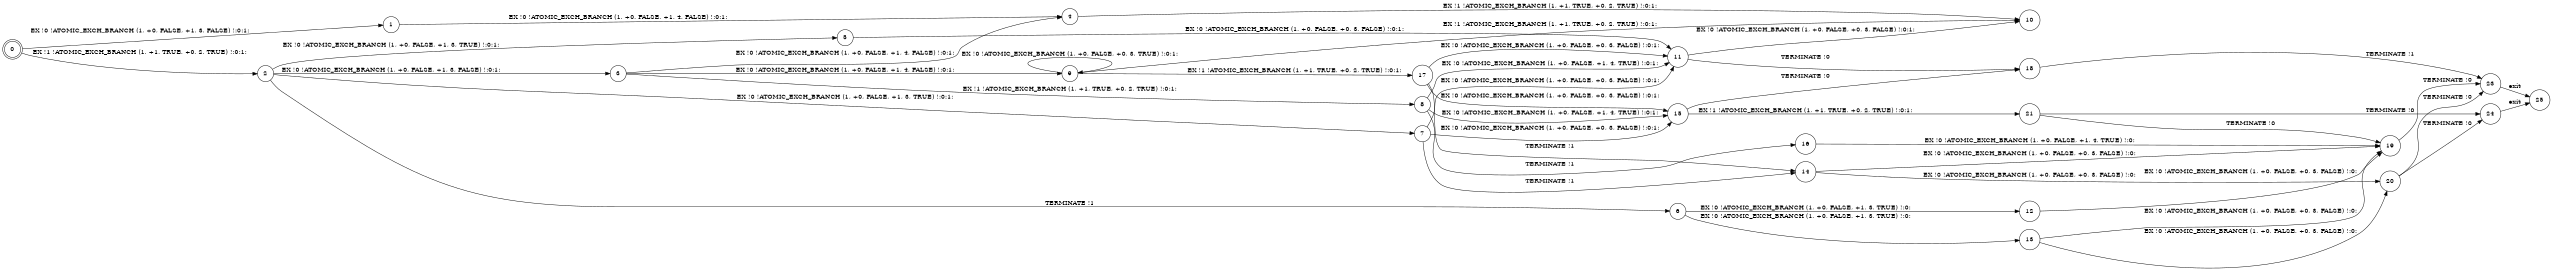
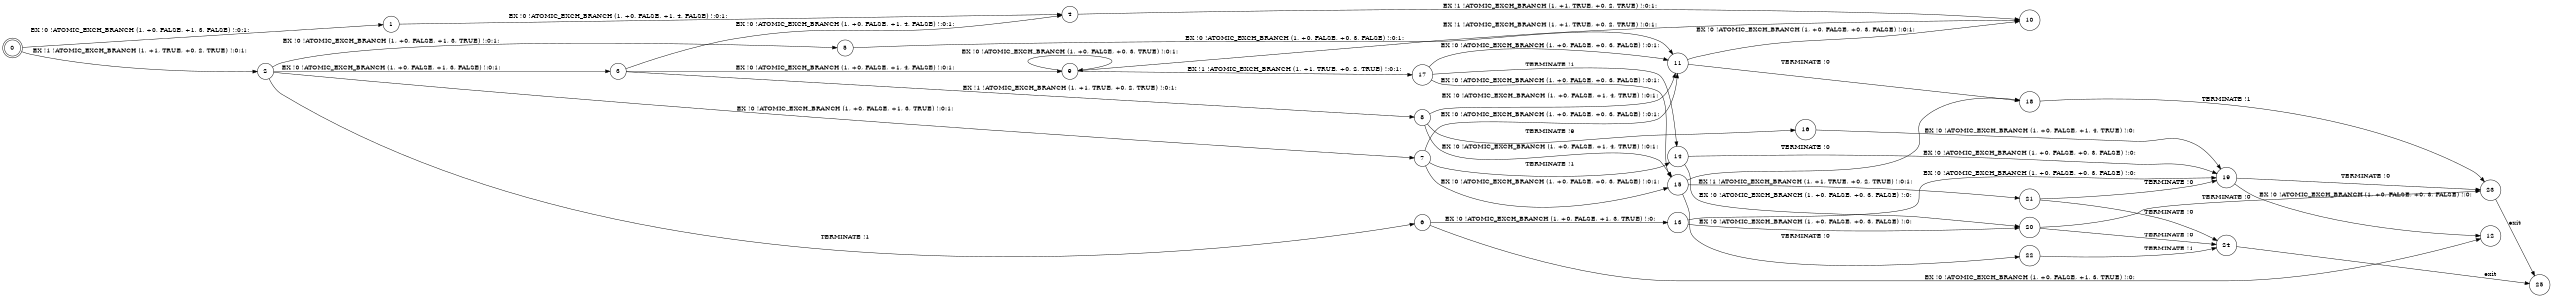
(1550, 164) -> (1550, 132)
(2215, 201) -> (2352, 223)
none -> (2030, 256)
